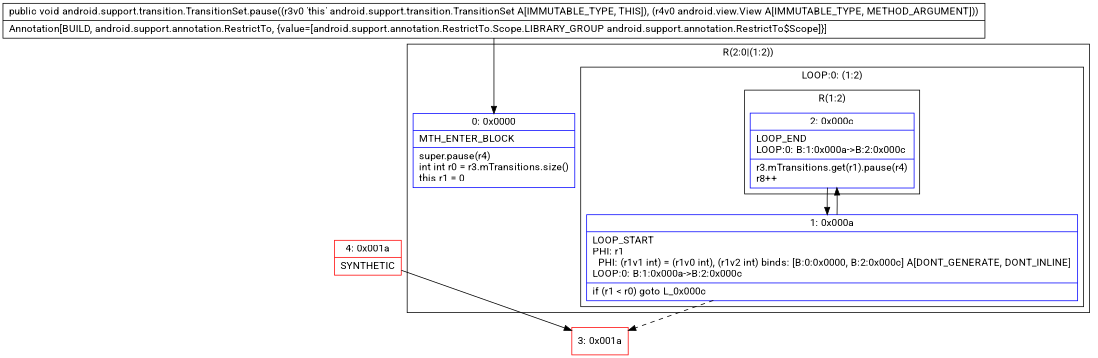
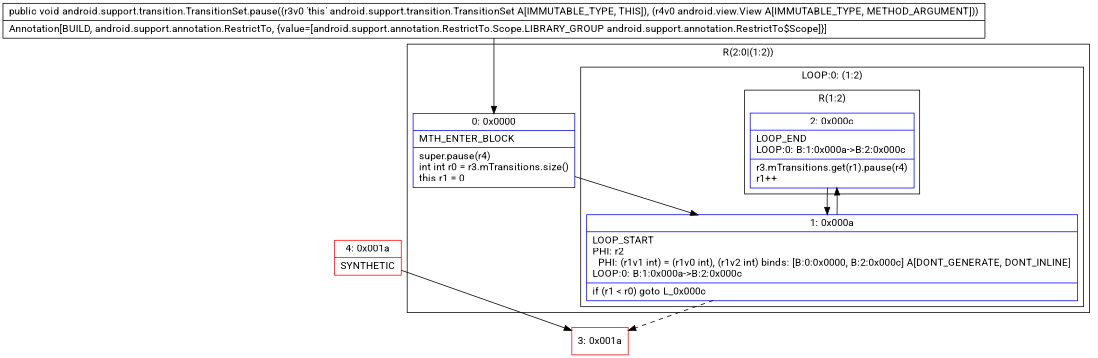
(767, 179) -> (767, 179)
none -> (633, 195)
(610, 251) -> (610, 251)
